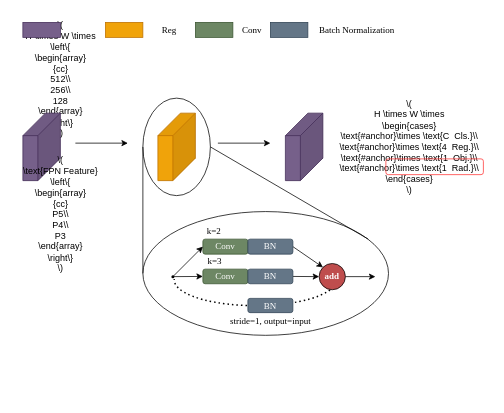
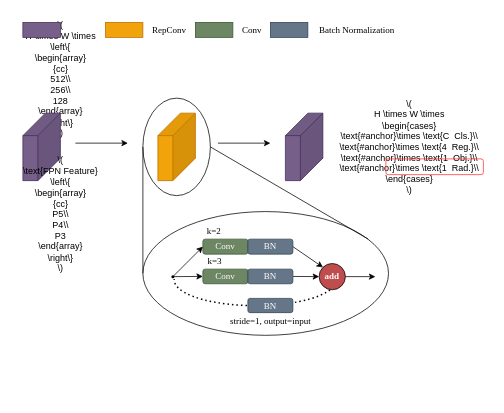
(170, 30) -> (170, 30)
